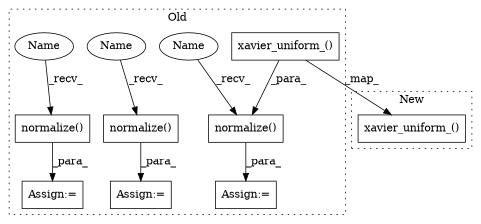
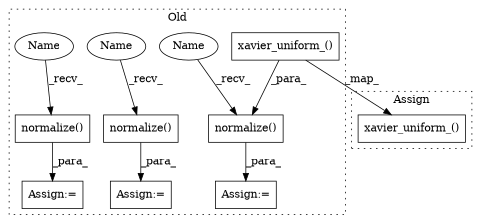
(412, 100) -> (412, 100)
